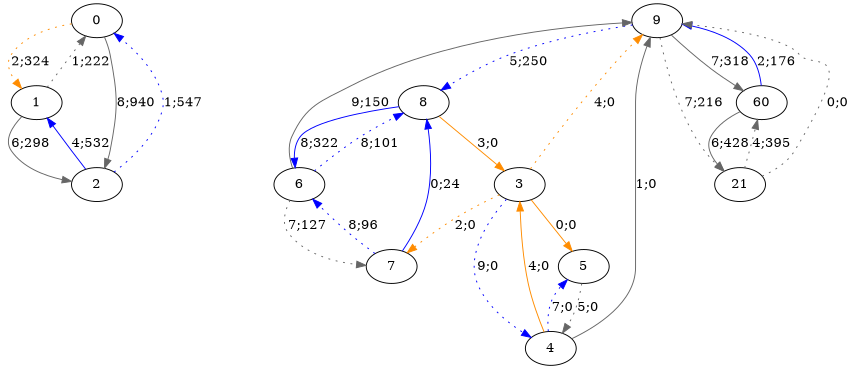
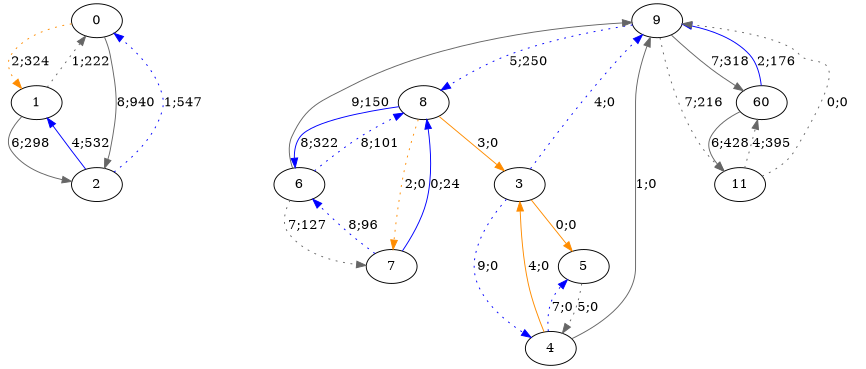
(581, 103) -> (581, 103)
(740, 185) -> (740, 185)
(455, 218) -> (403, 179)
